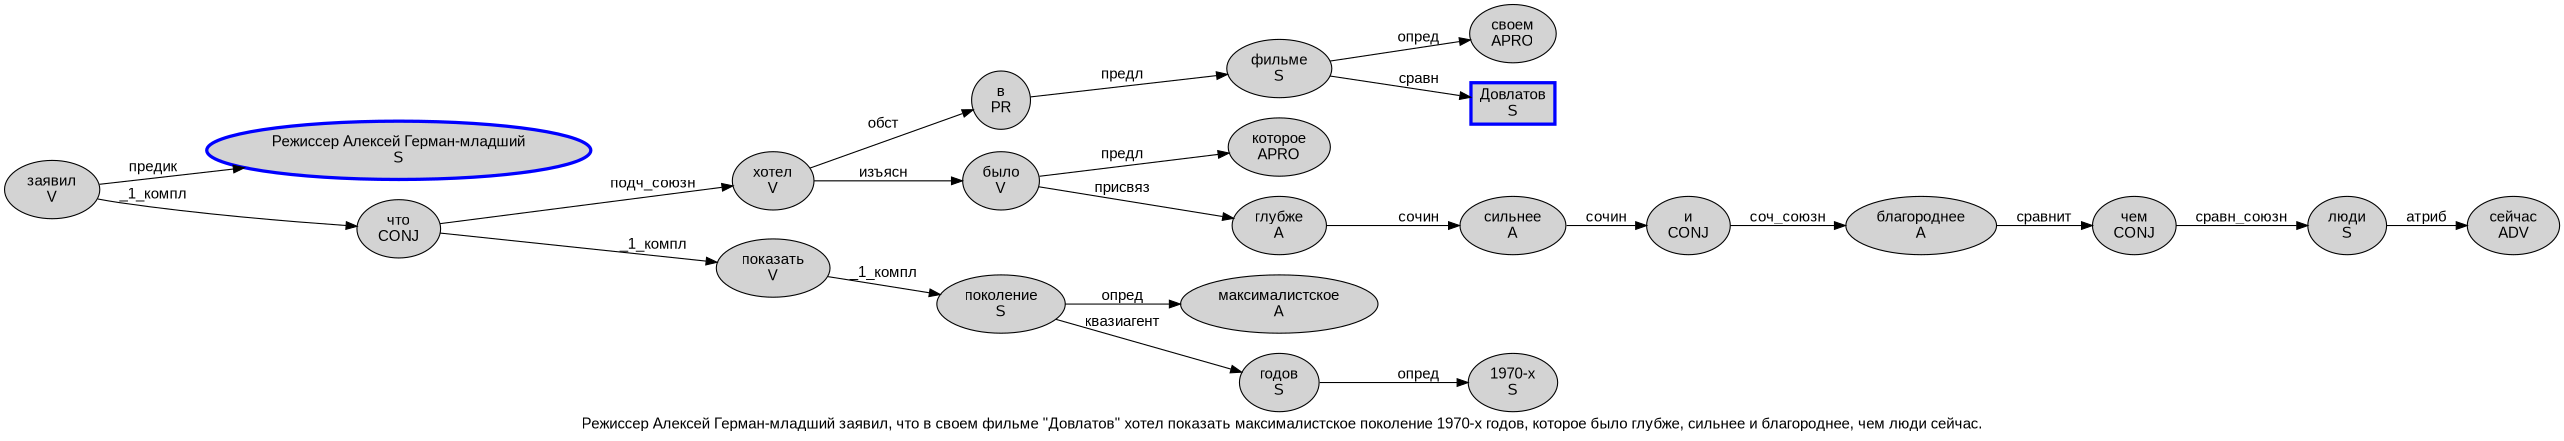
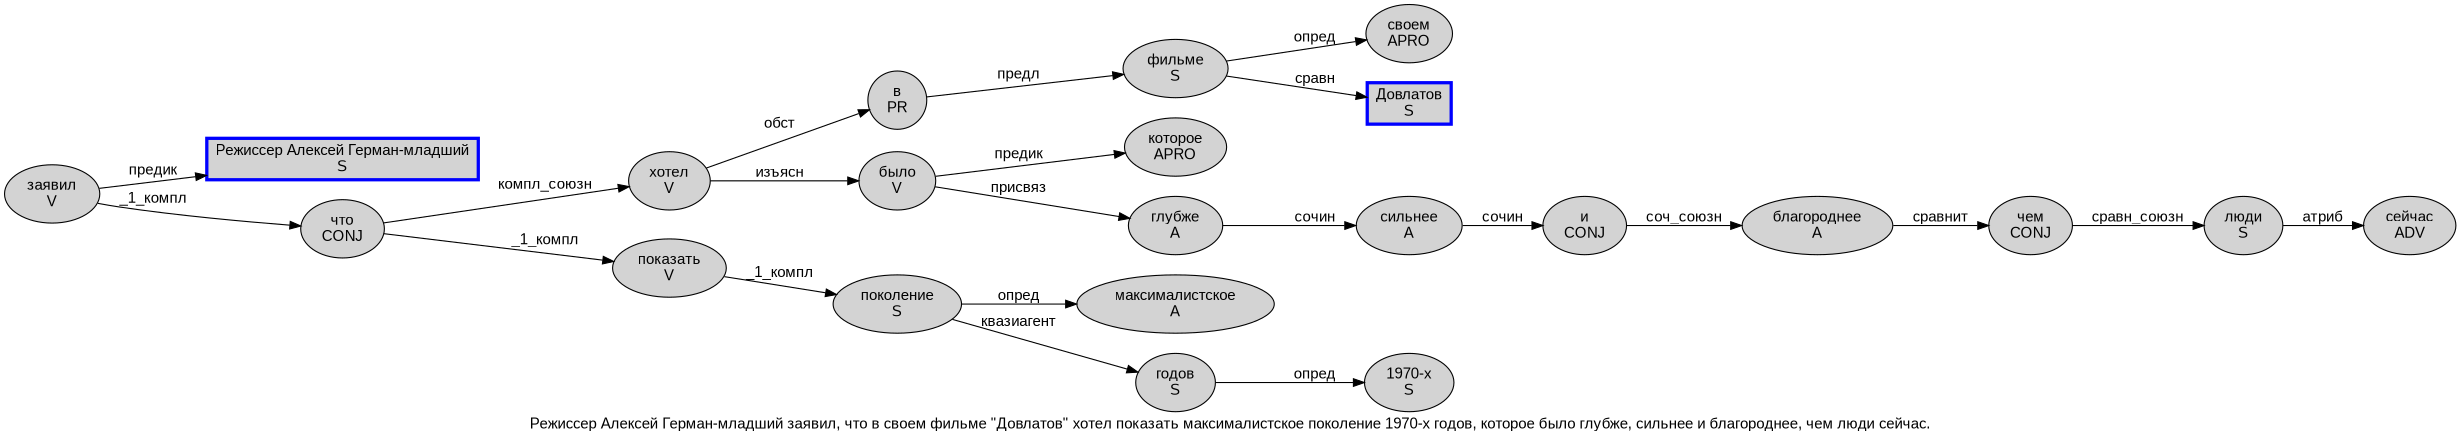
(399, 150) -> (343, 159)
(1123, 154) -> (1019, 154)
(653, 184) -> (545, 185)
